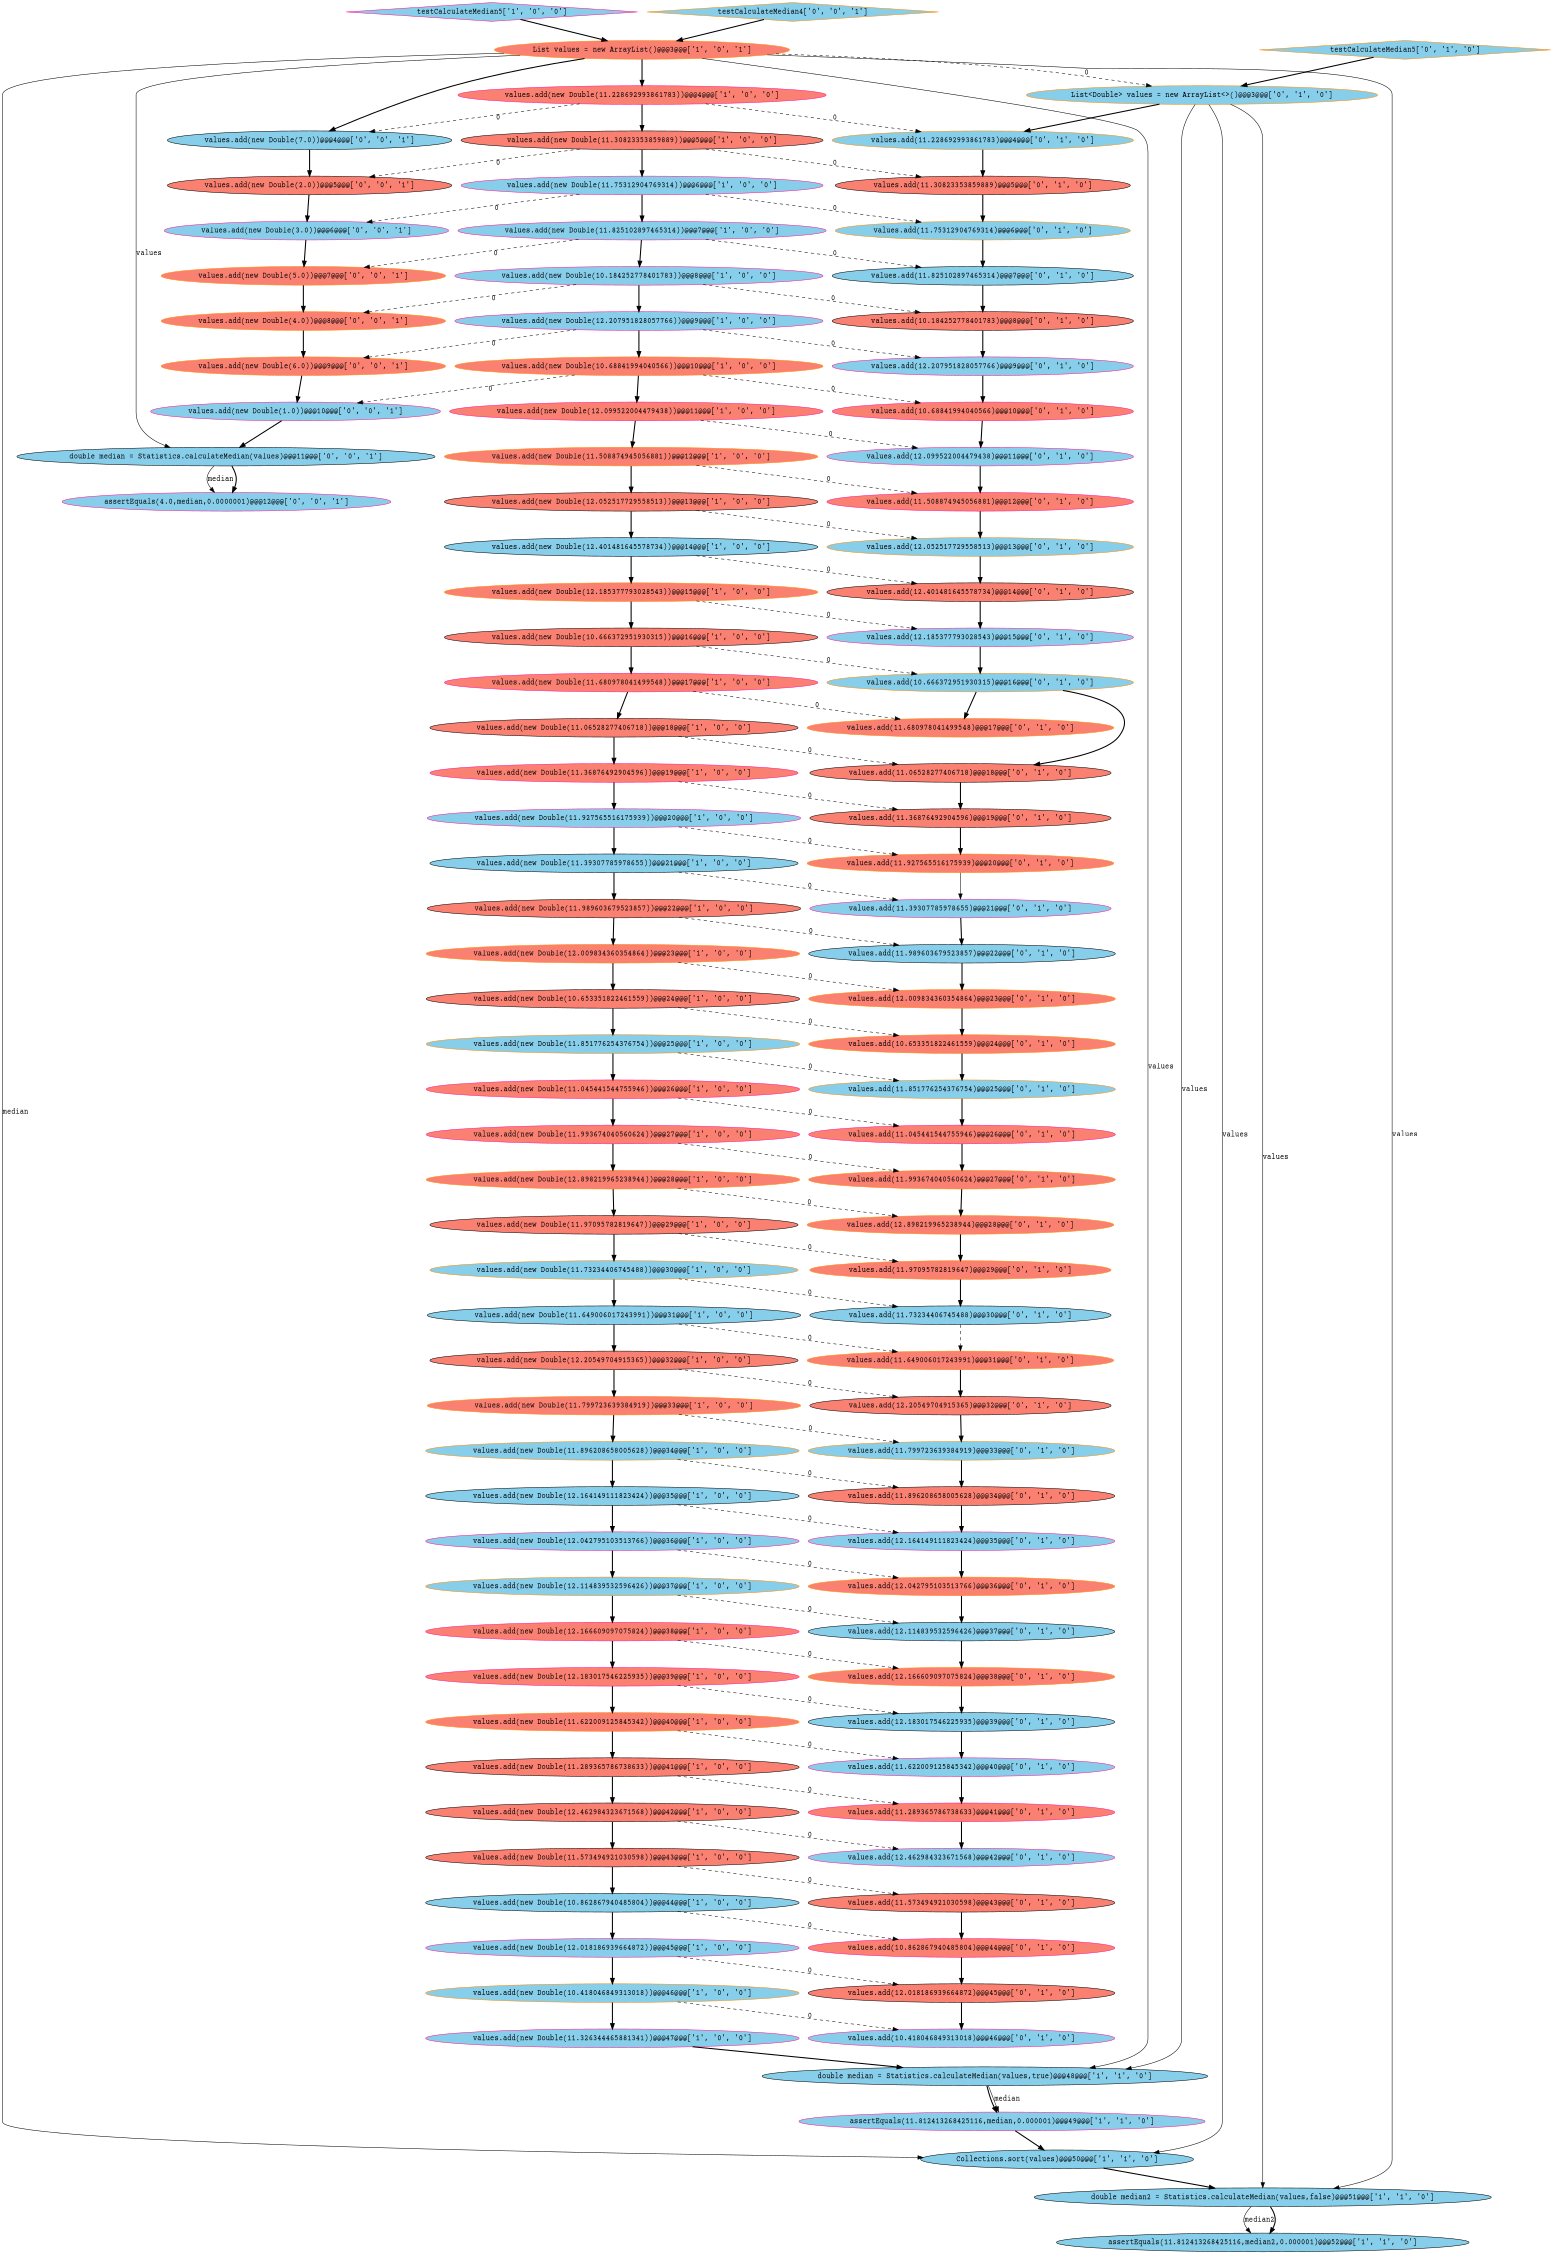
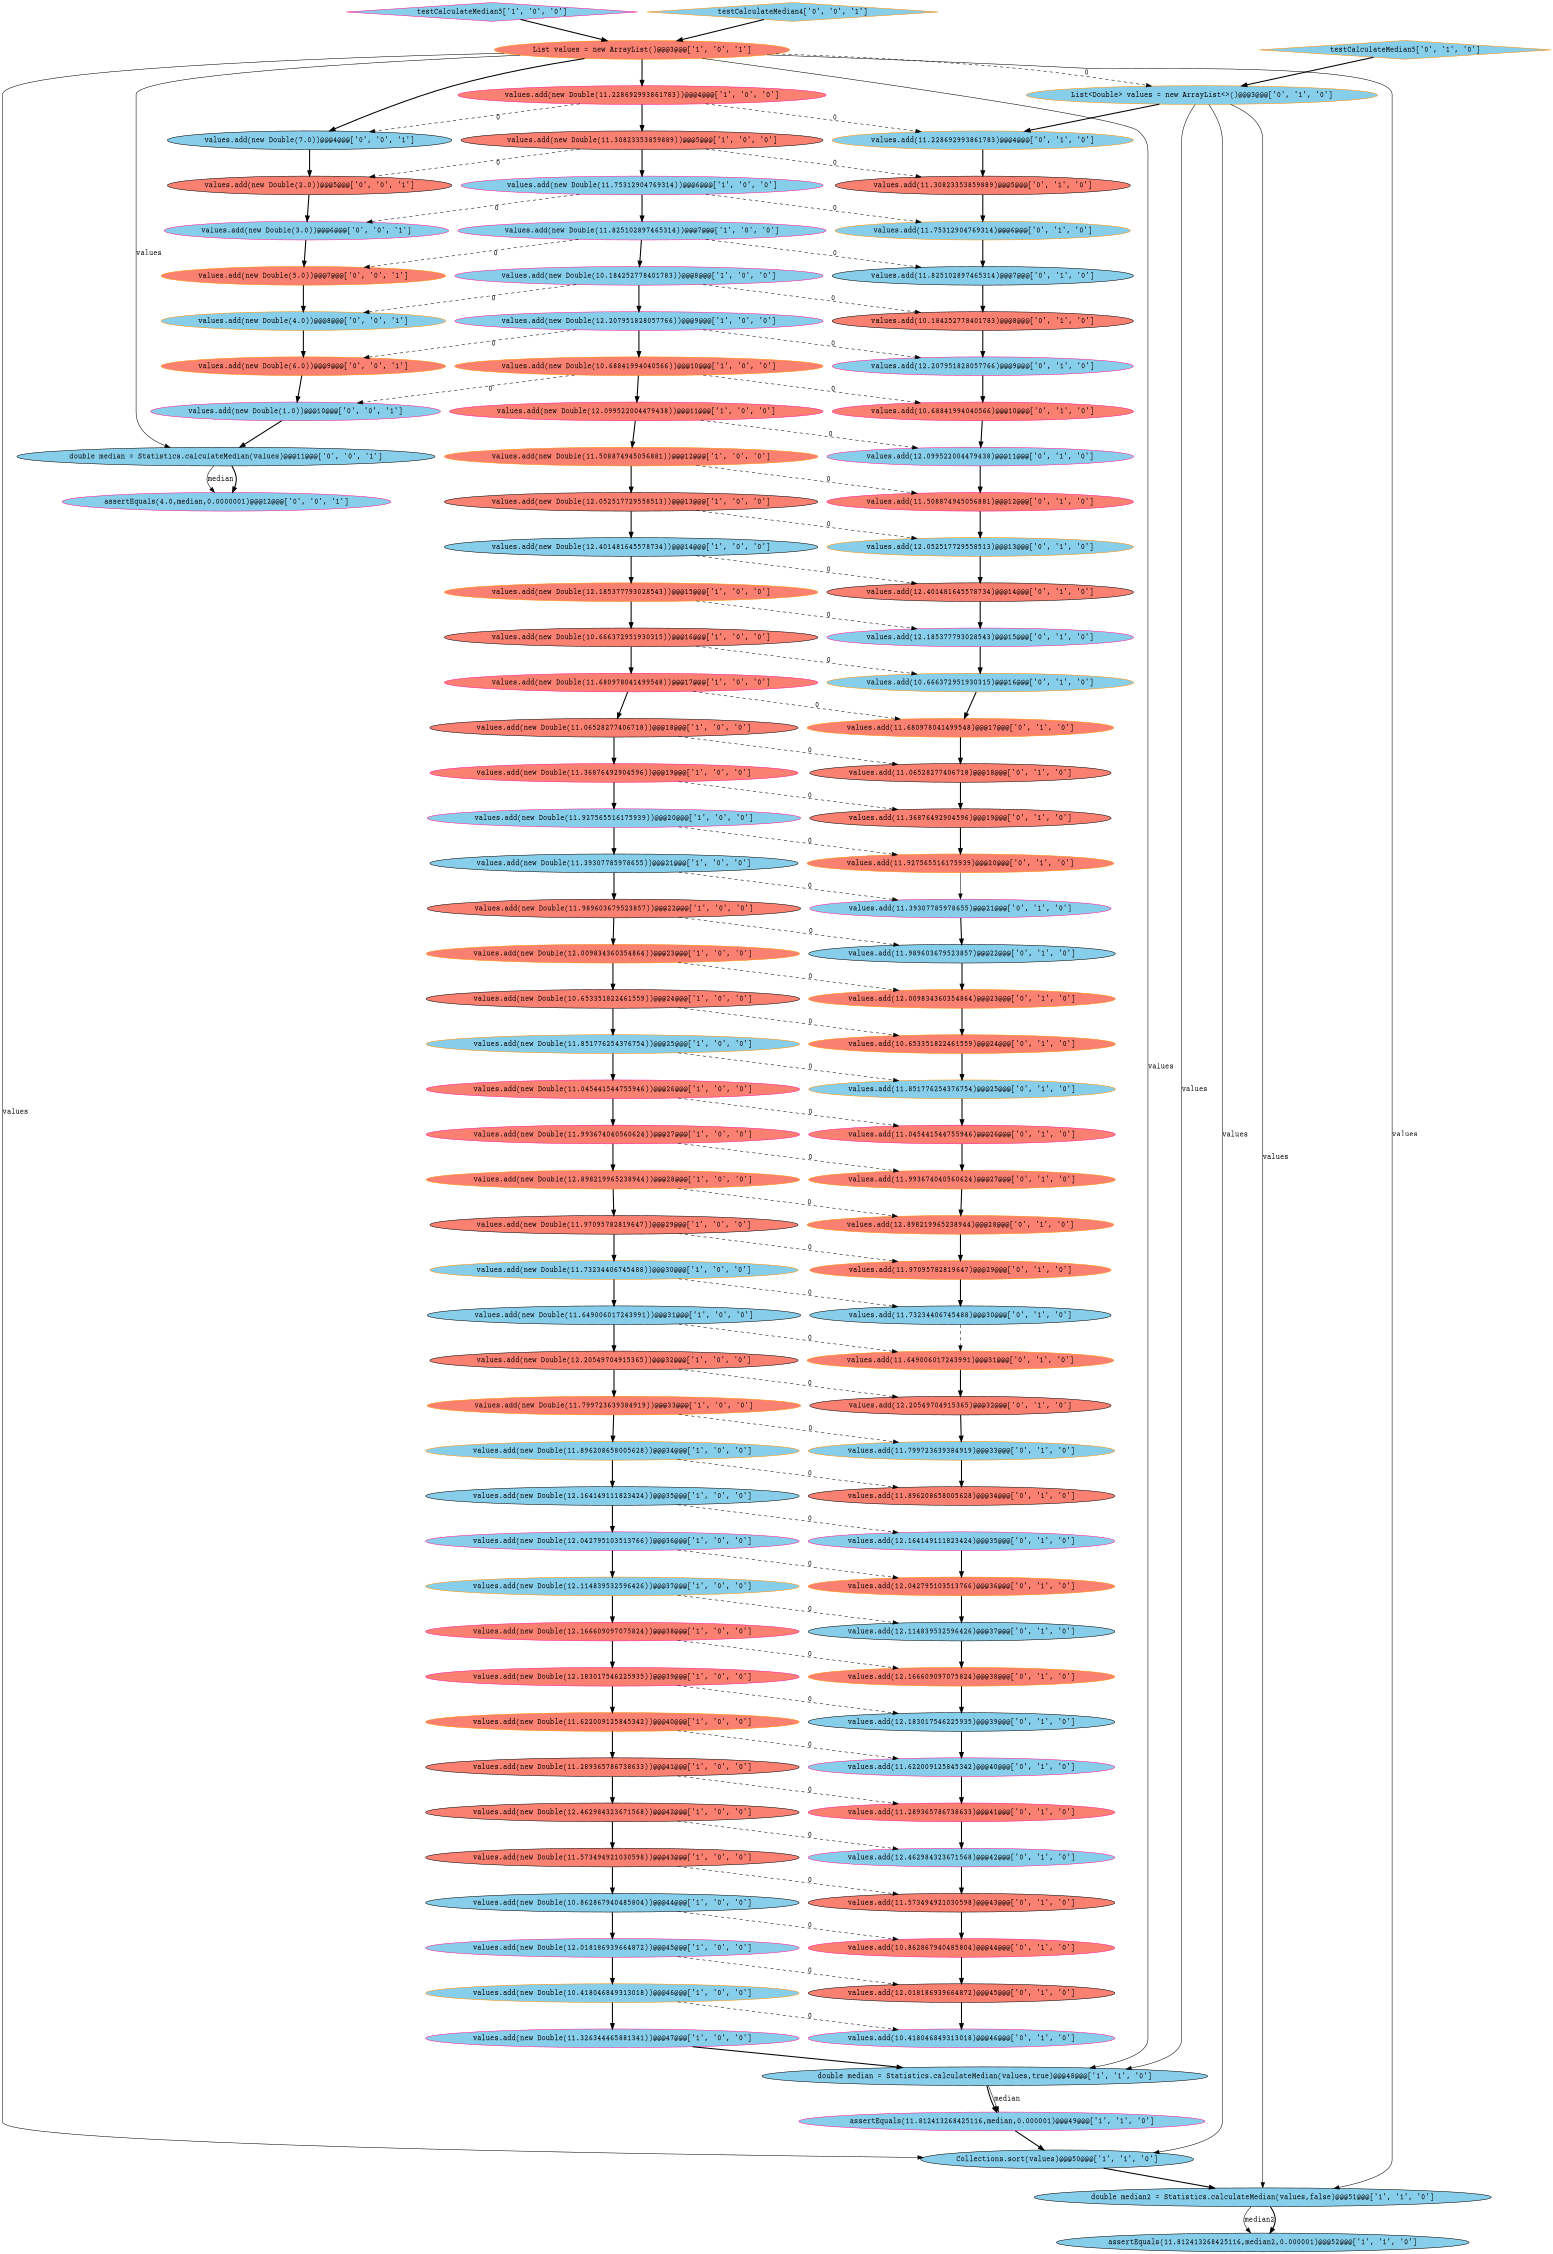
(303, 321) -> (303, 321)
(1120, 735) -> (960, 748)
(16, 1112) -> (16, 1112)
(961, 1516) -> none
none -> (961, 1878)
